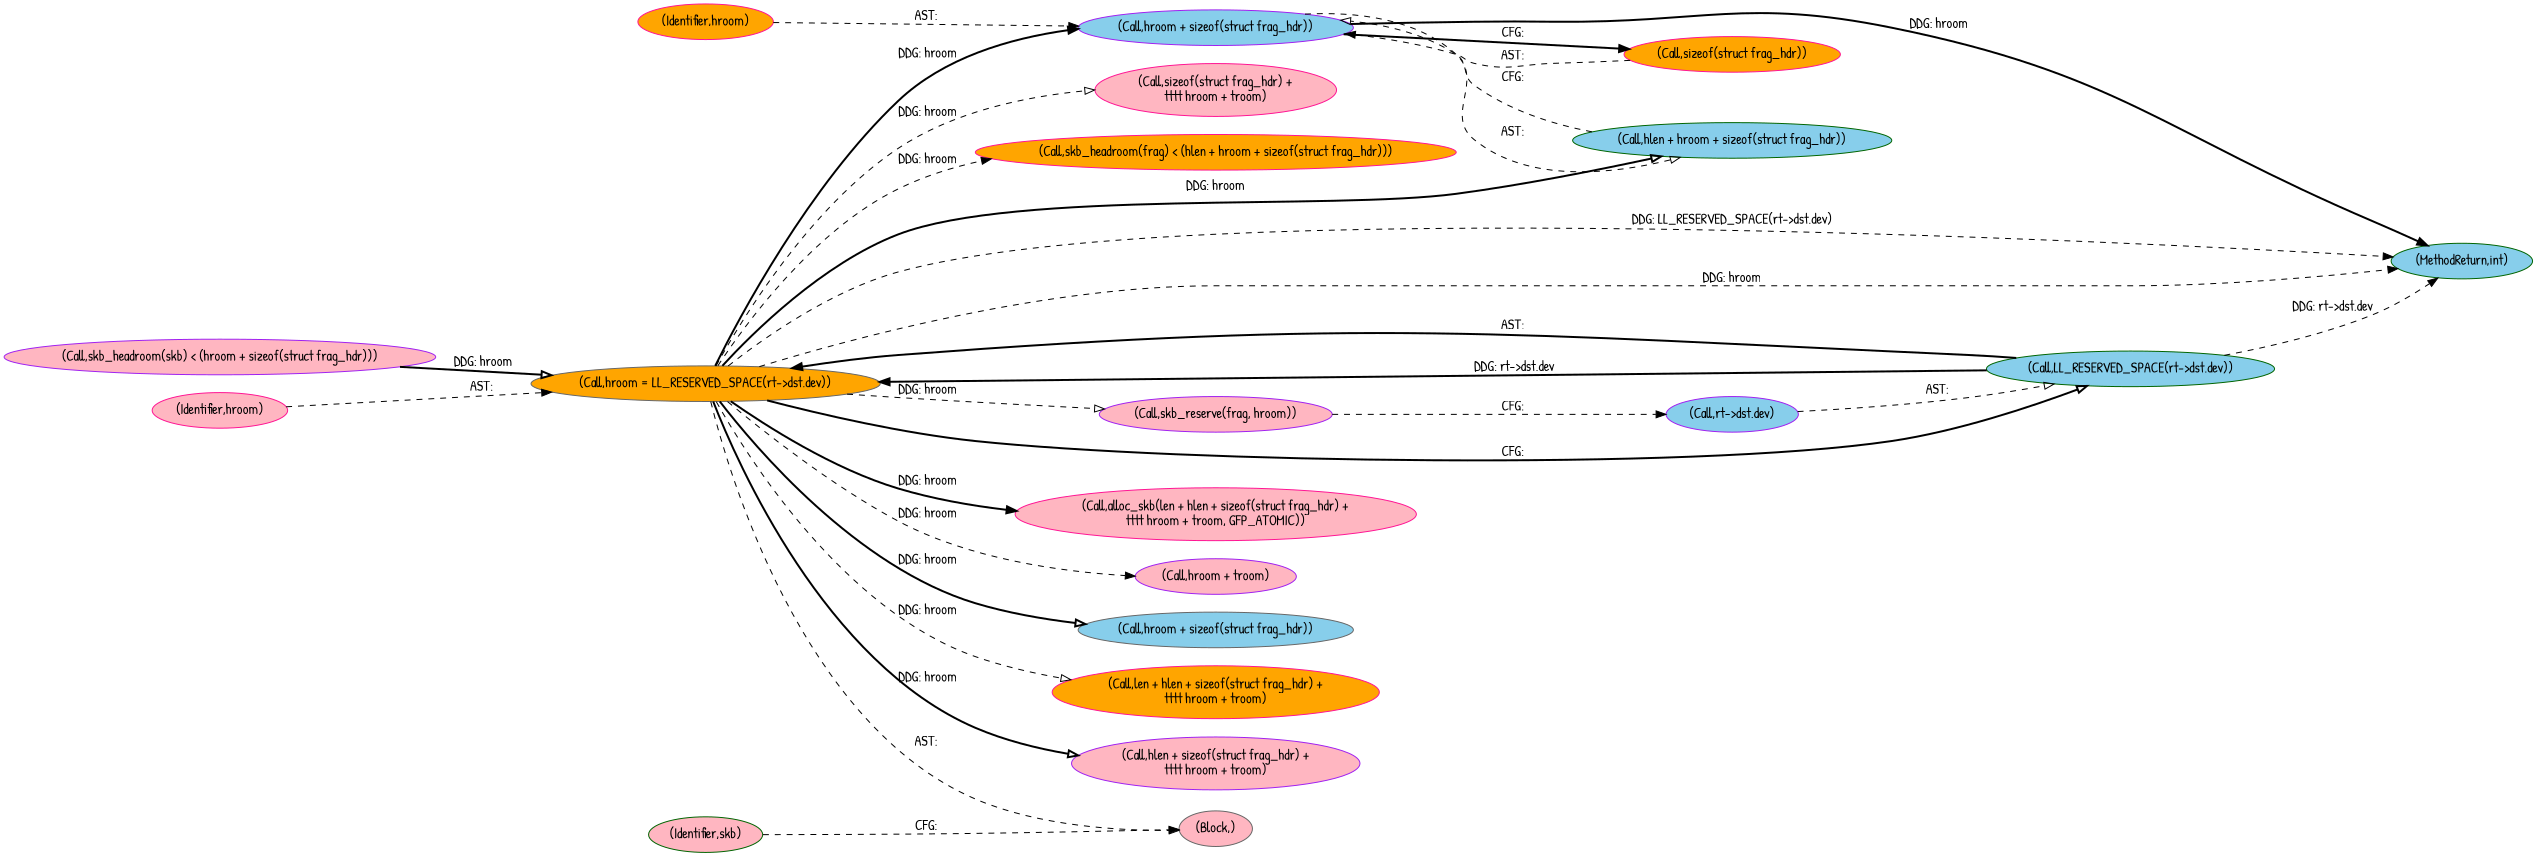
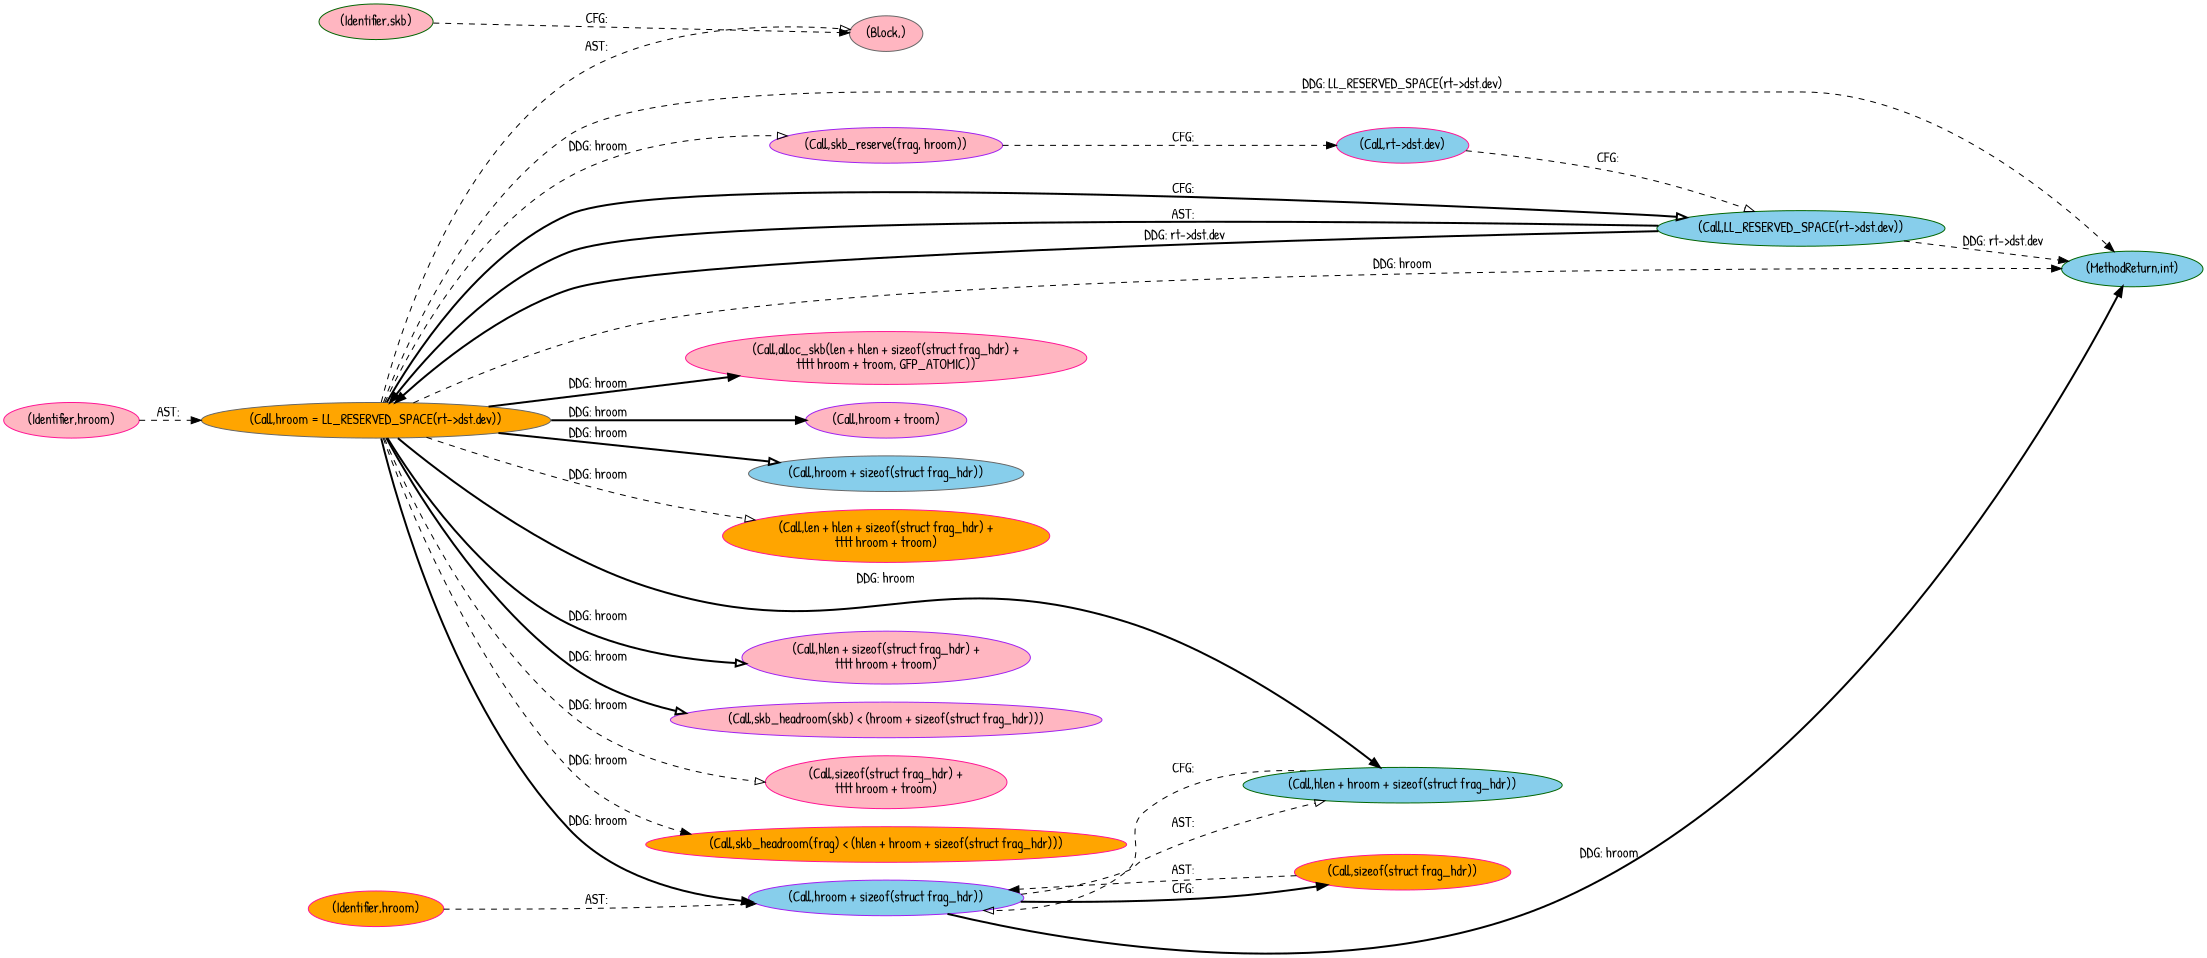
(1165, 204) -> (883, 605)
(471, 371) -> (504, 606)
(1939, 390) -> (1610, 159)
(1732, 414) -> (1403, 145)
(910, 527) -> (673, 420)
